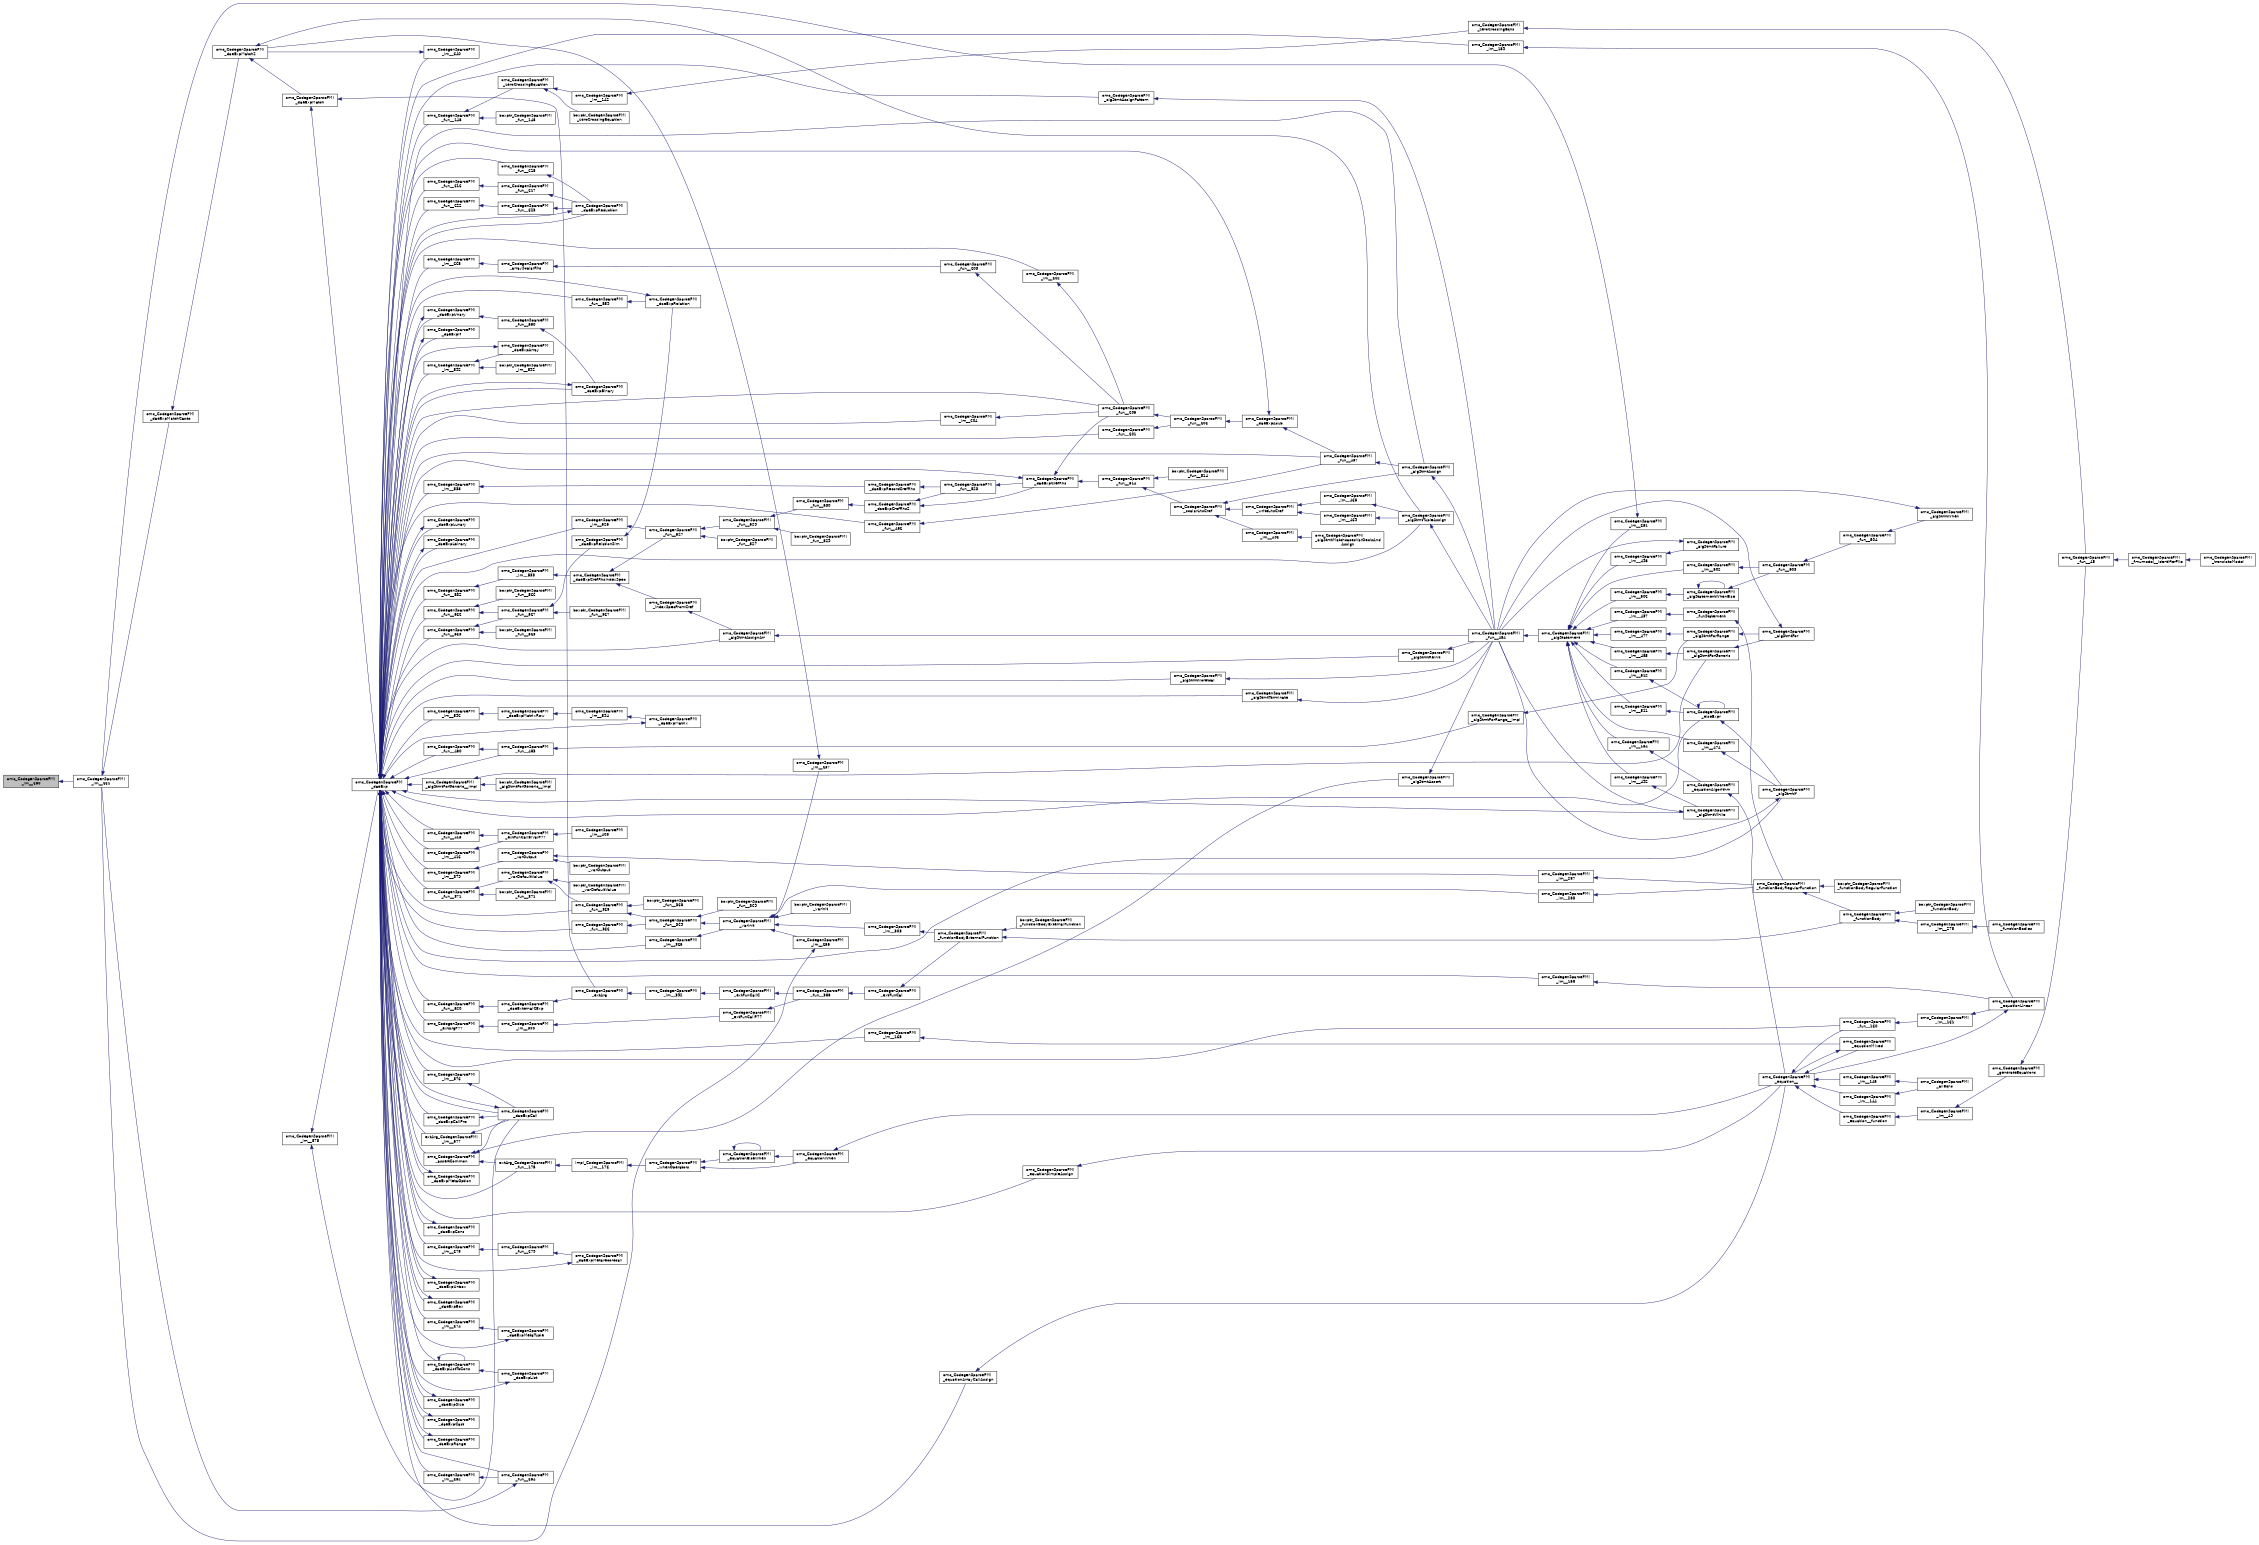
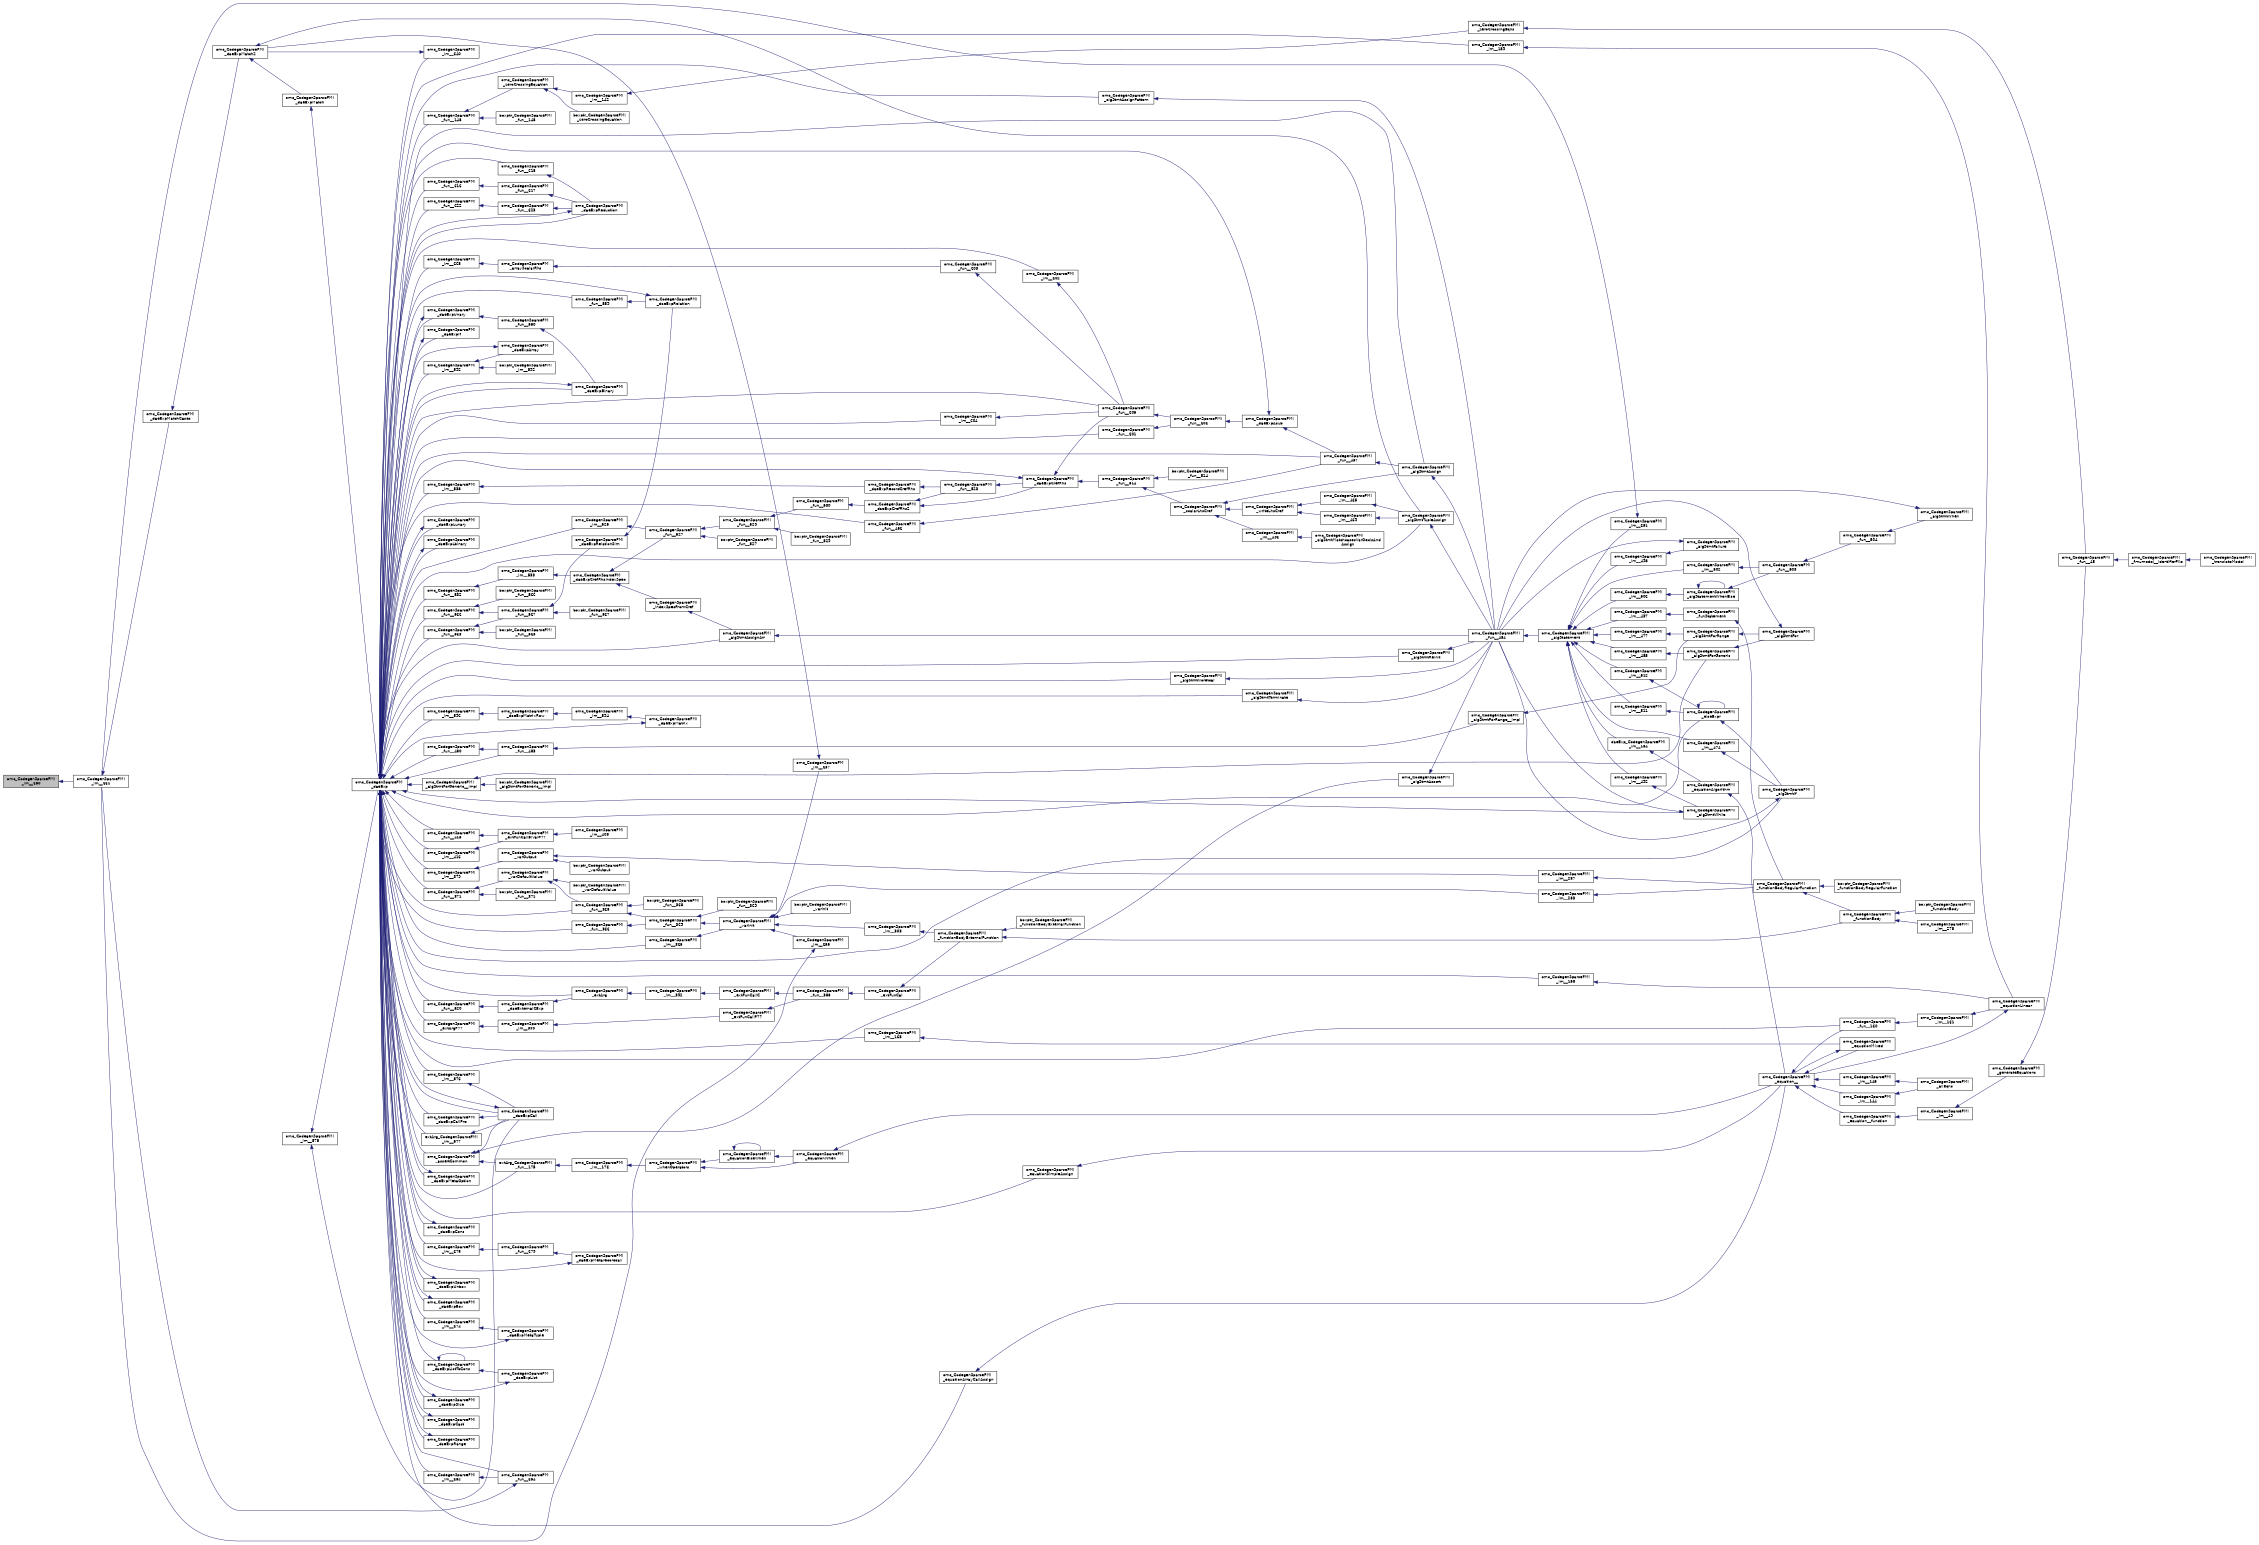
(566, 443) -> (411, 963)
(1638, 744) -> (1638, 744)
(2017, 927) -> none
(600, 1165) -> (600, 1165)
